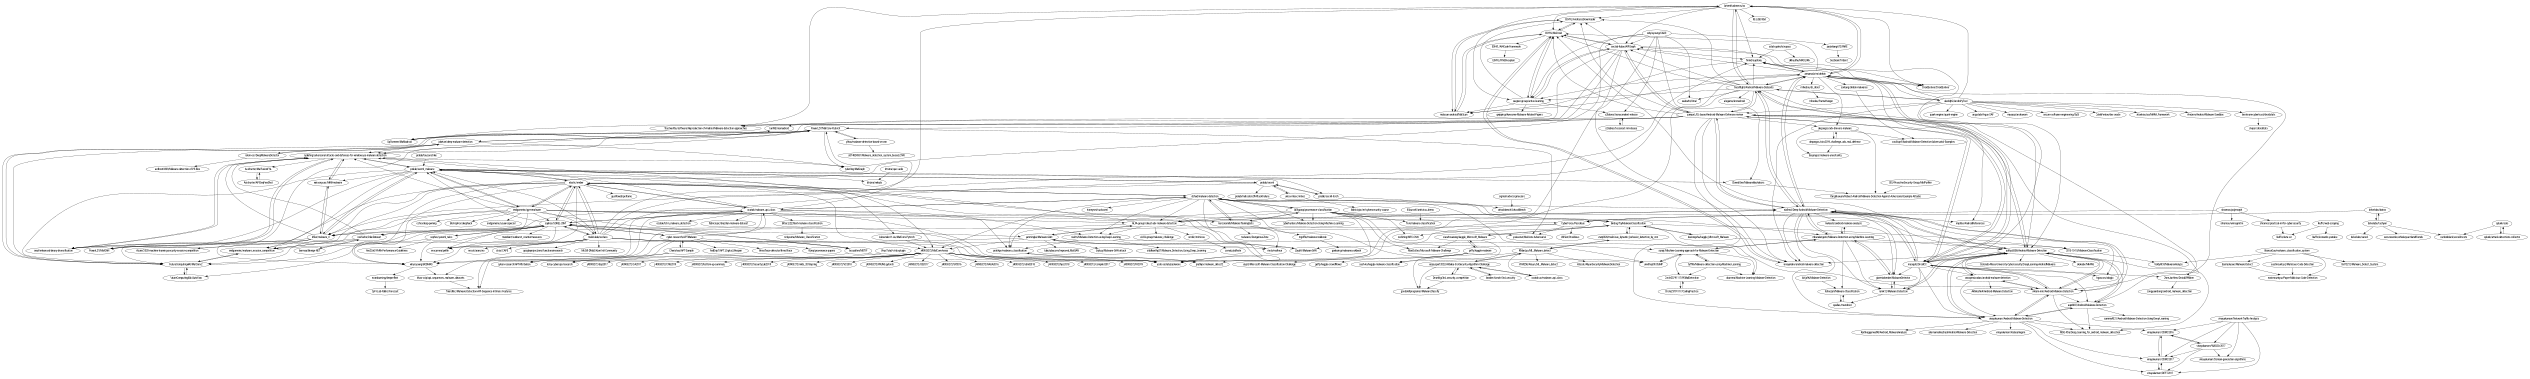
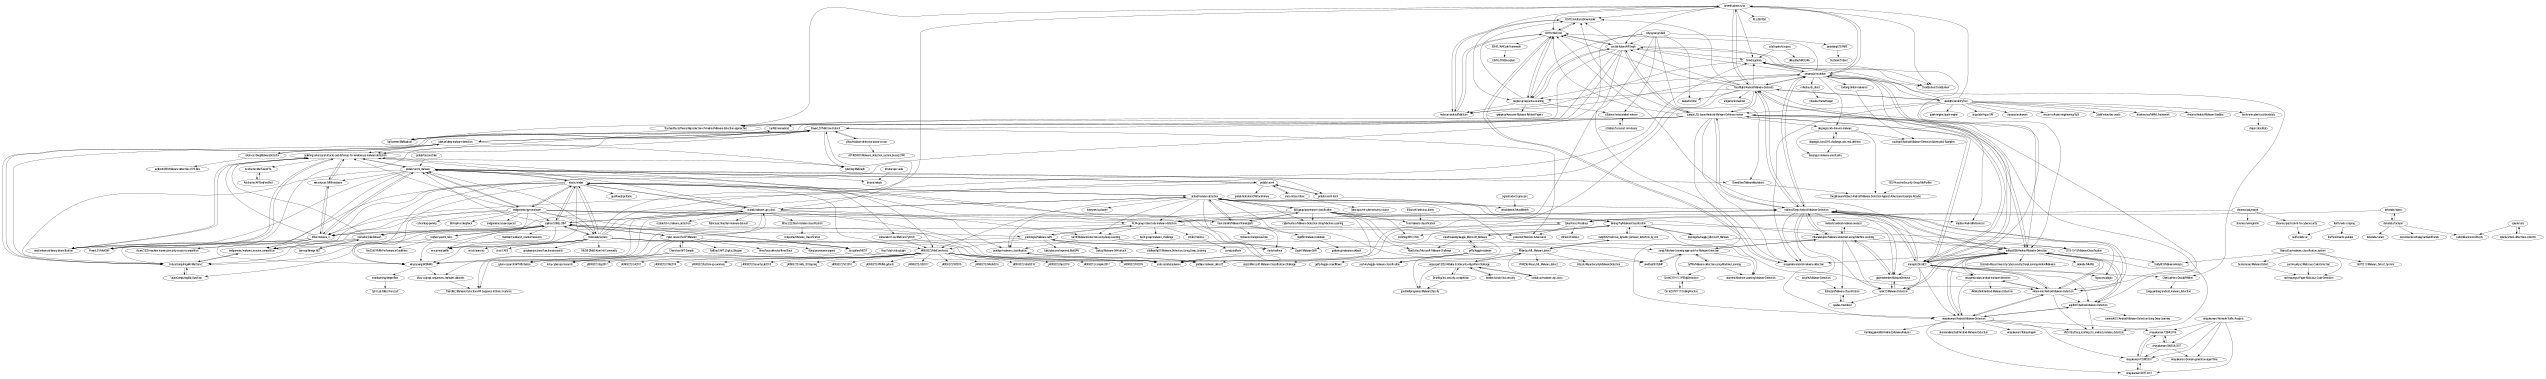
(2186, 359) -> none
